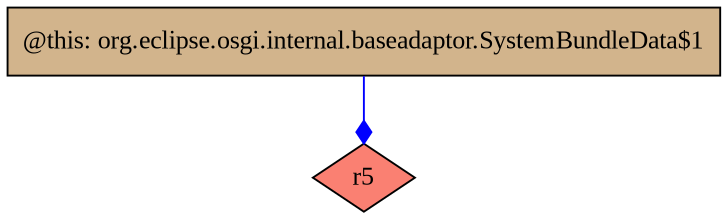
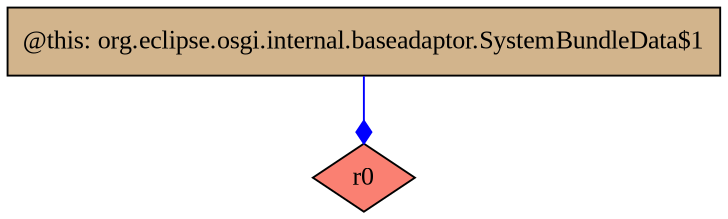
(364, 178) -> (364, 178)
